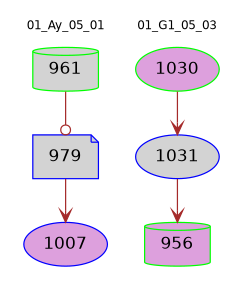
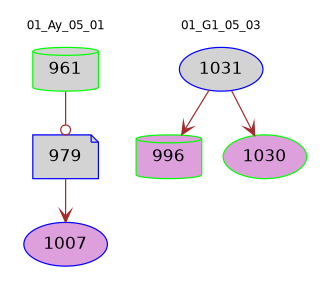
(177, 107) -> (240, 108)
(177, 244) -> (169, 157)
